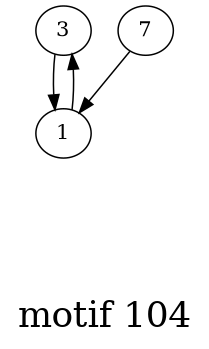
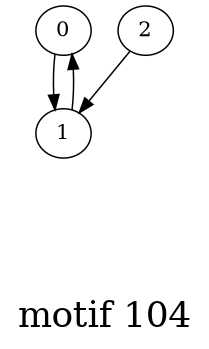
(64, 31) -> (64, 31)
(146, 31) -> (146, 31)
